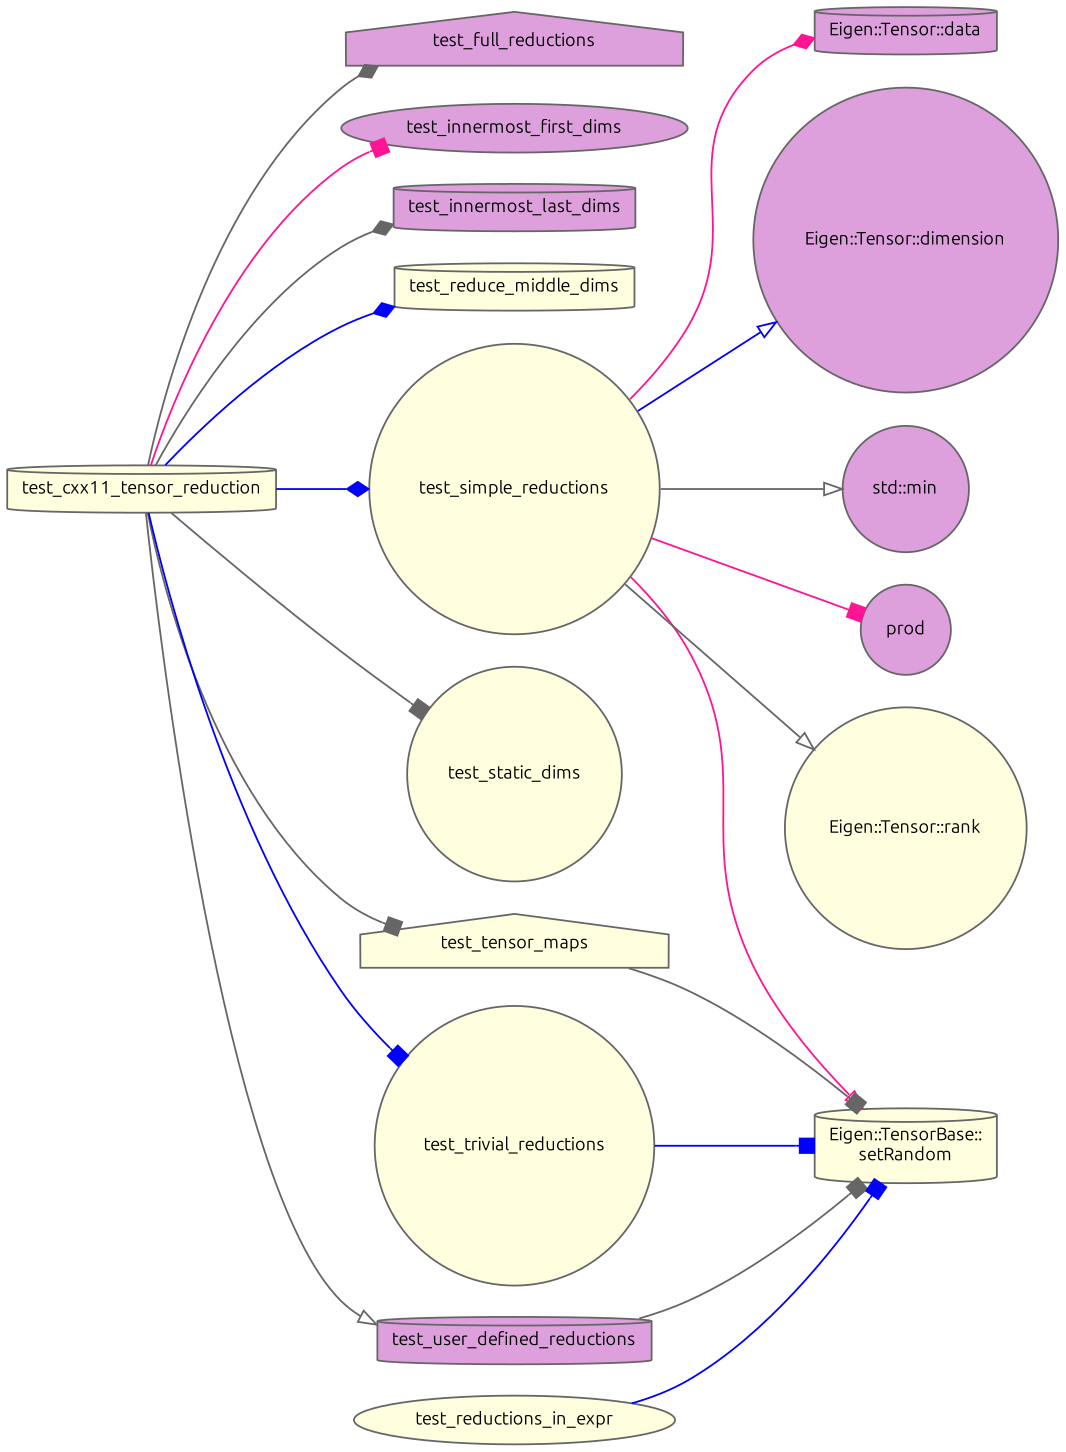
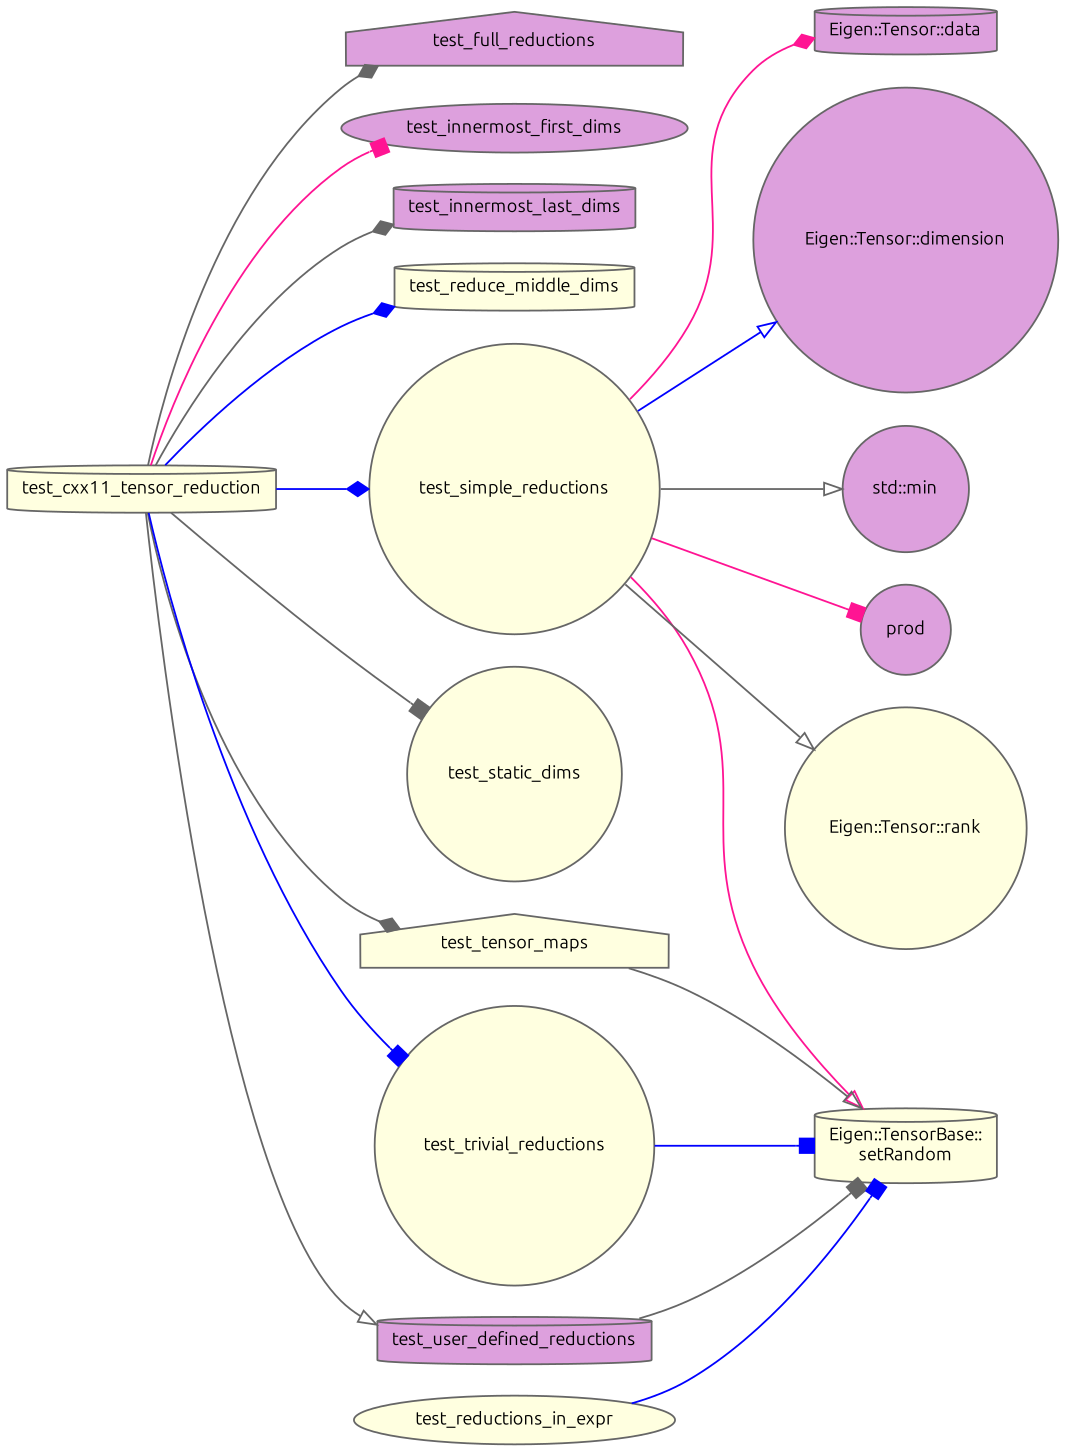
(242, 775) -> (242, 775)
(744, 1022) -> (744, 1022)
